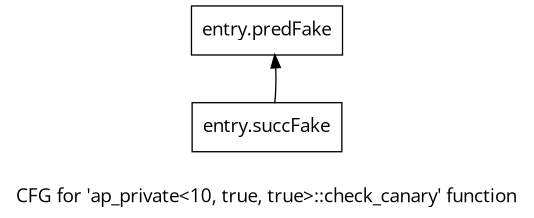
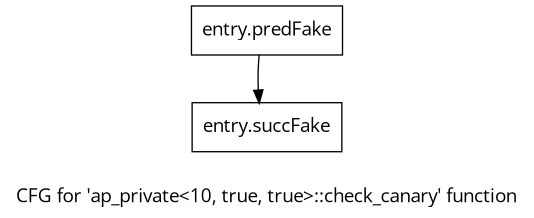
(276, 86) -> (258, 72)
